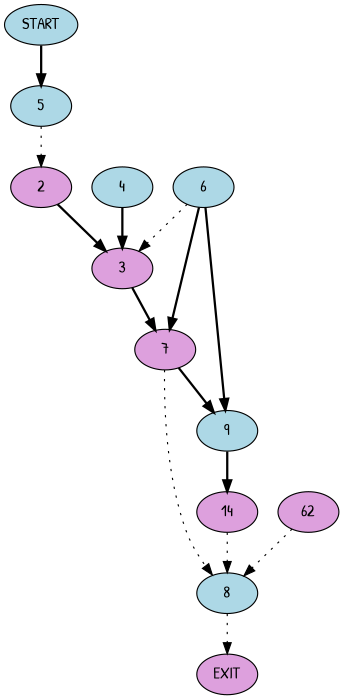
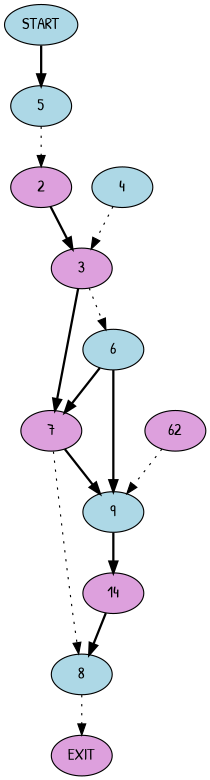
(122, 222) -> (105, 223)
(167, 224) -> (95, 304)
(227, 547) -> (100, 629)
(272, 549) -> (148, 467)
